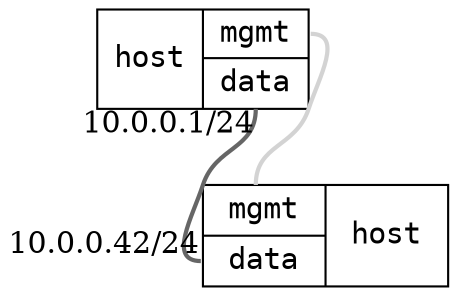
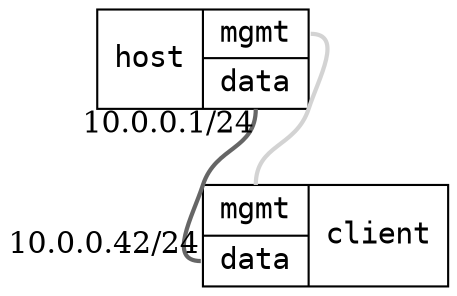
(387, 235) -> (378, 235)
